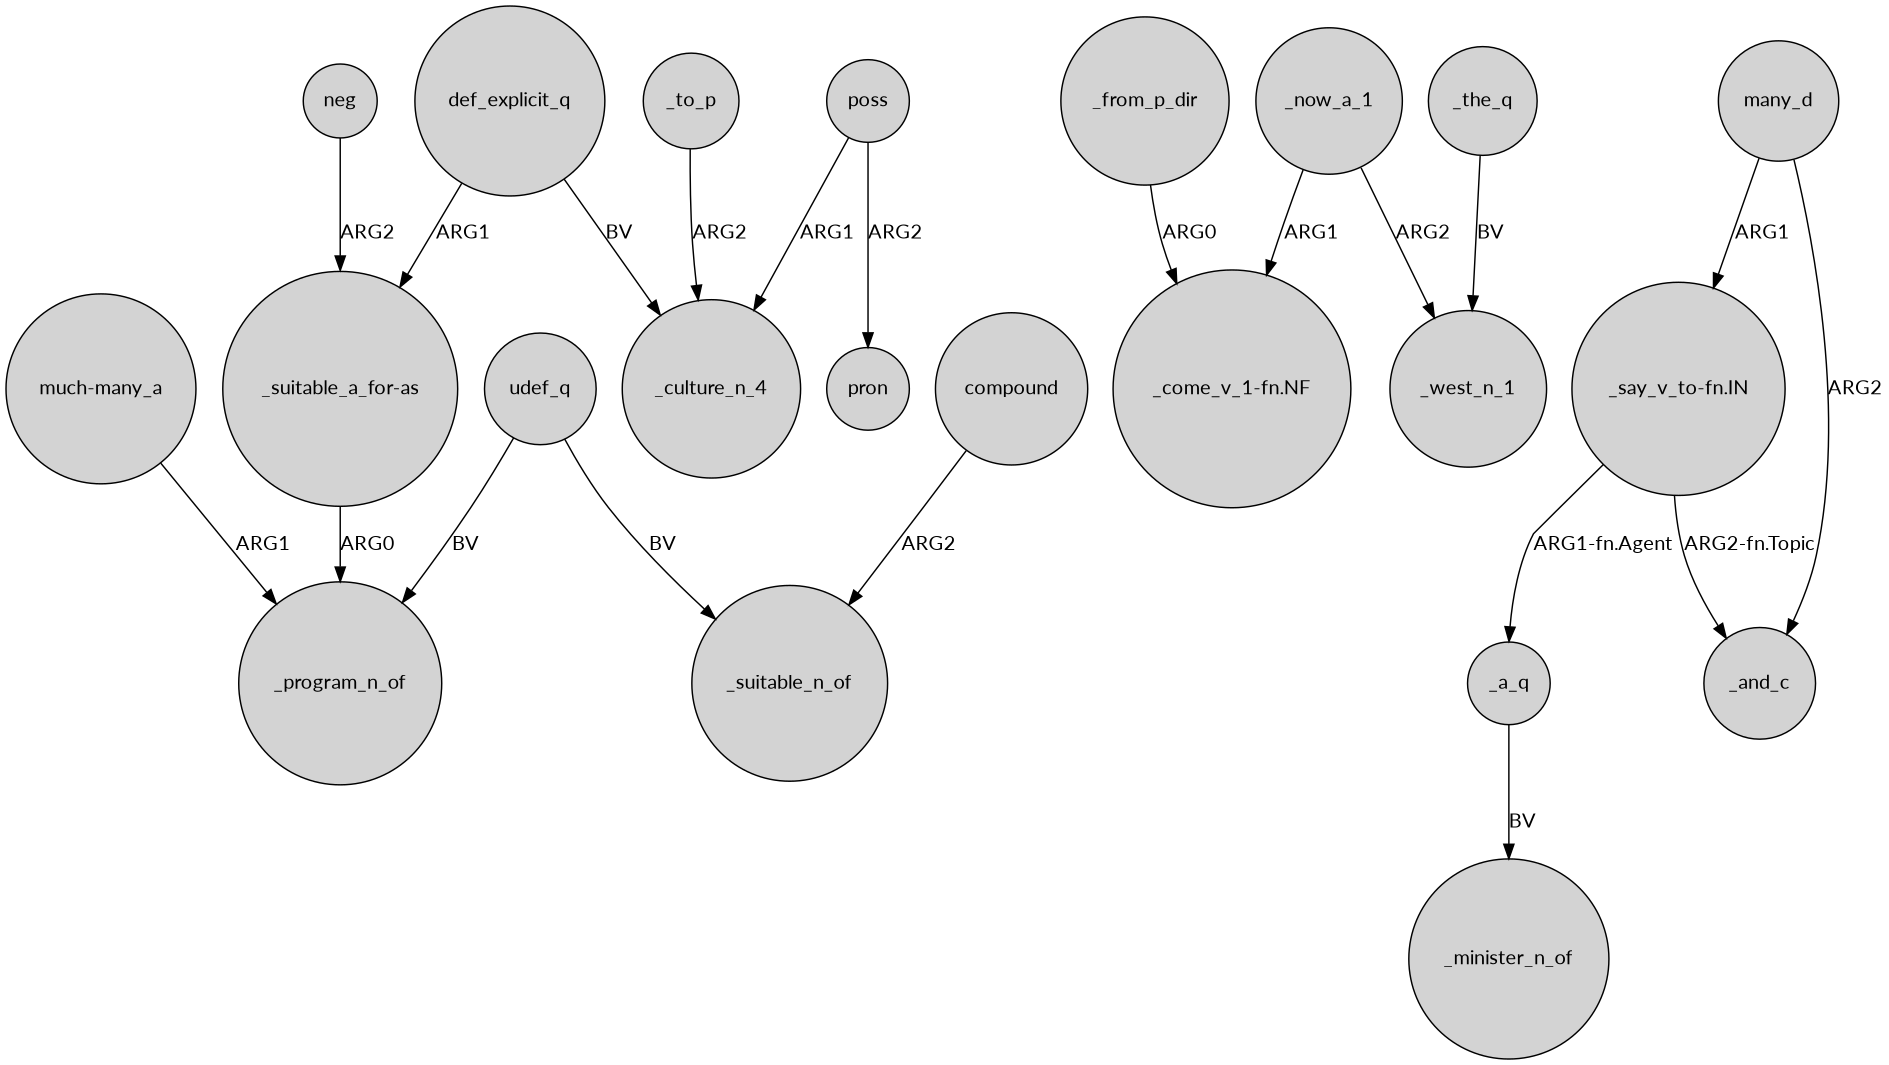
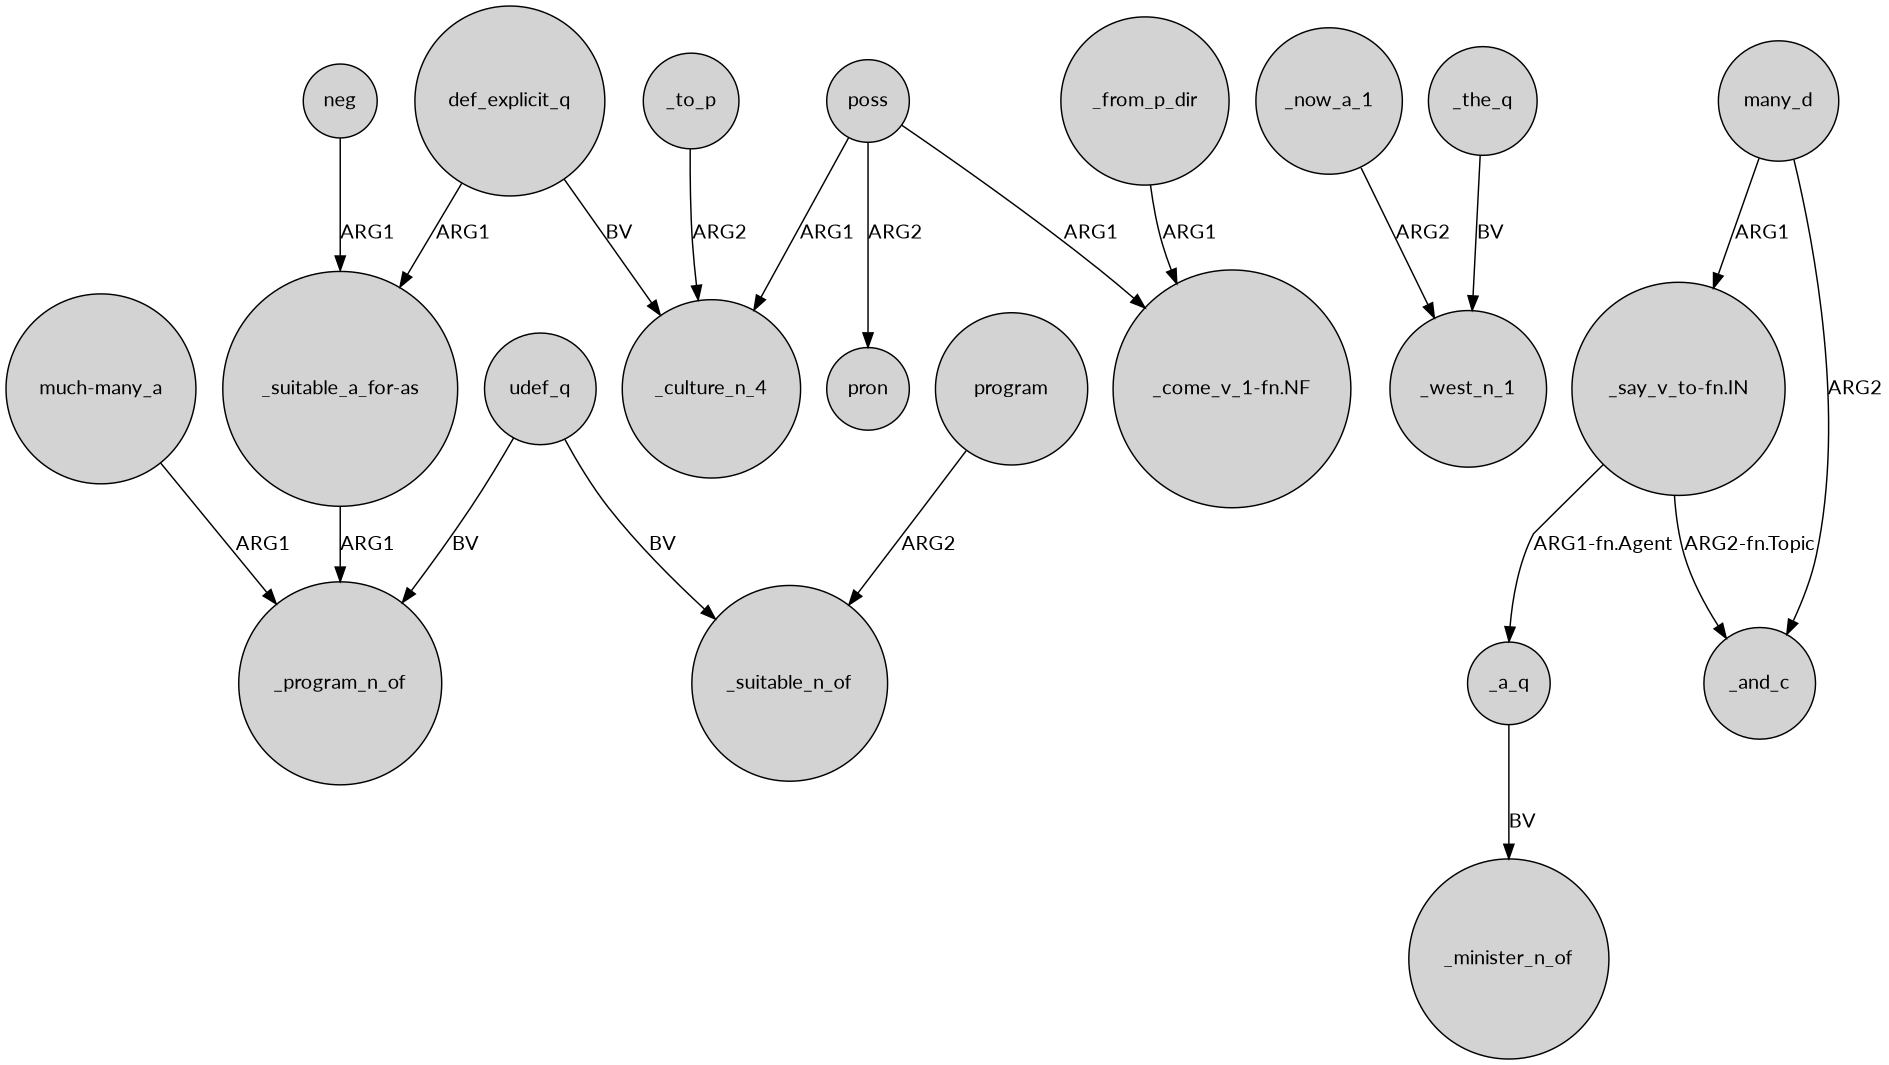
(1287, 215) -> (1020, 209)
(368, 233) -> (368, 233)
(1190, 233) -> (1190, 233)
(1012, 389) -> (1012, 389)
(368, 545) -> (368, 545)
